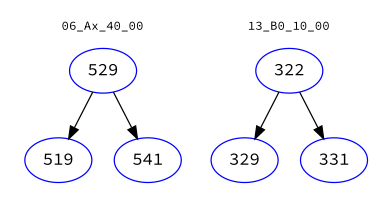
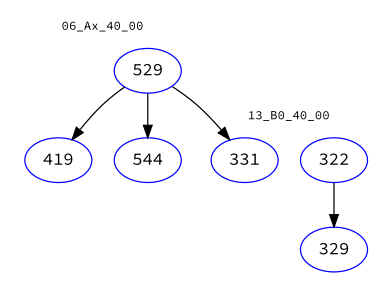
(289, 27) -> (289, 116)
(309, 110) -> (209, 117)
(58, 160) -> (58, 160)
(148, 160) -> (148, 160)
